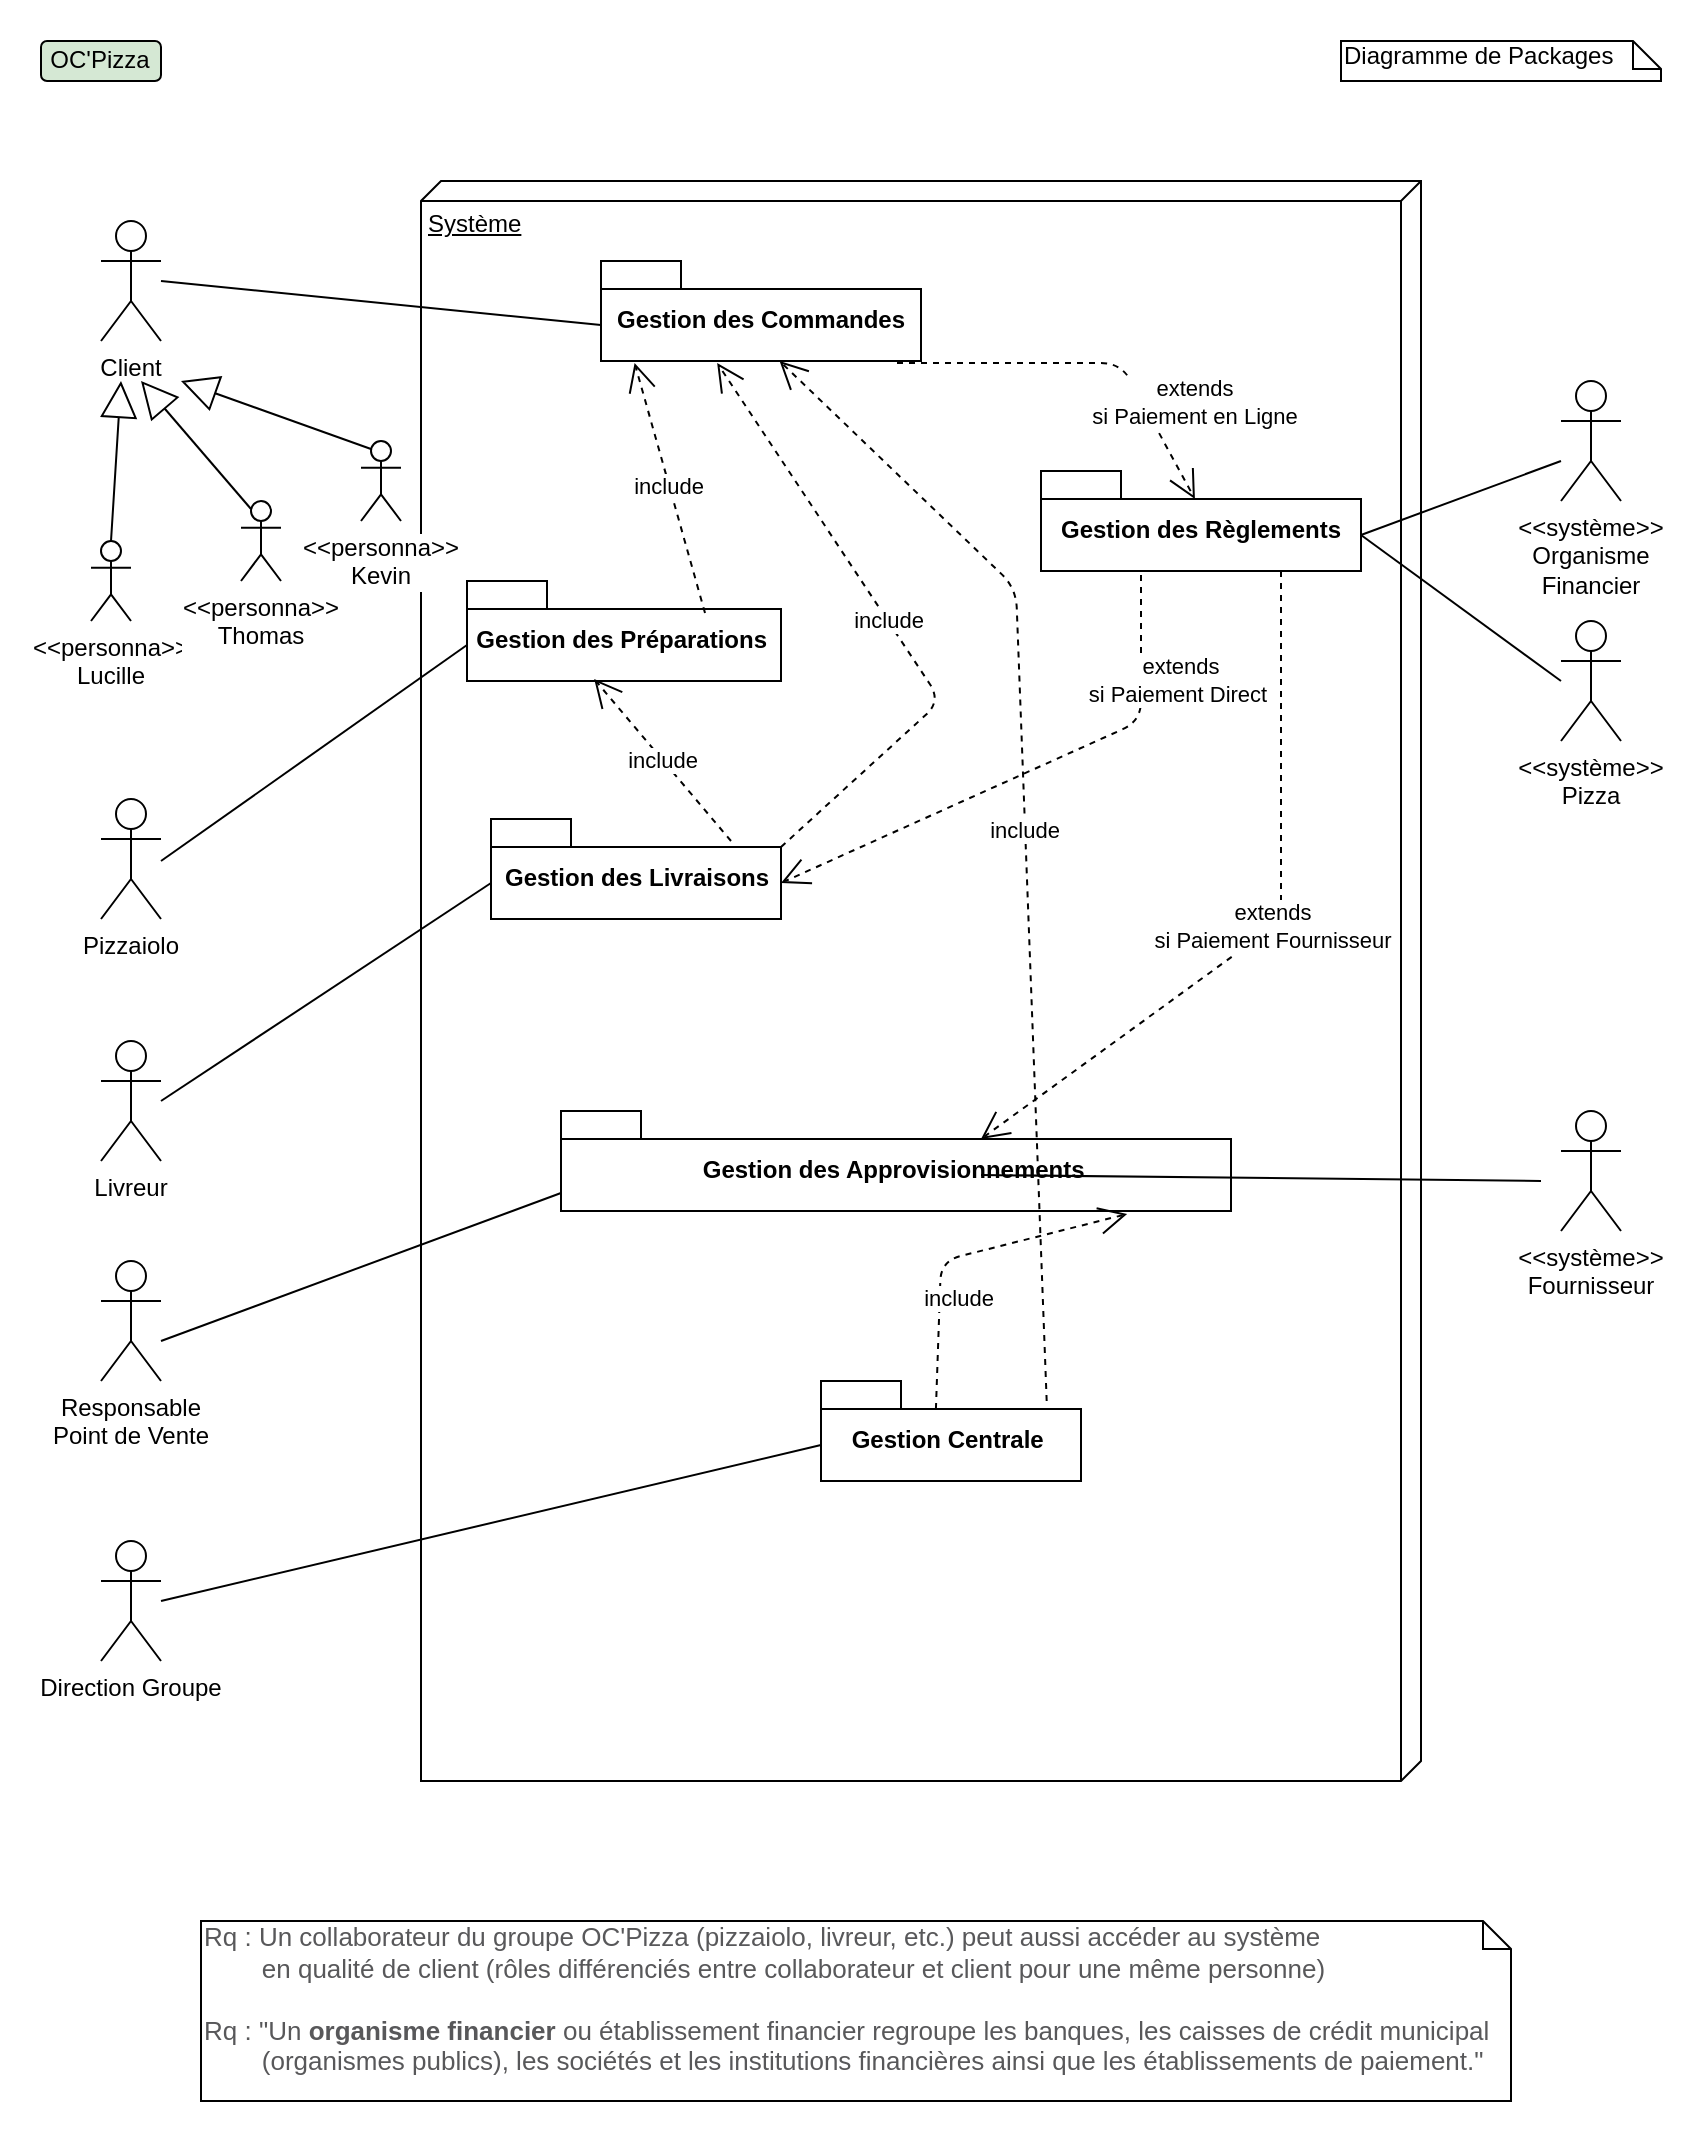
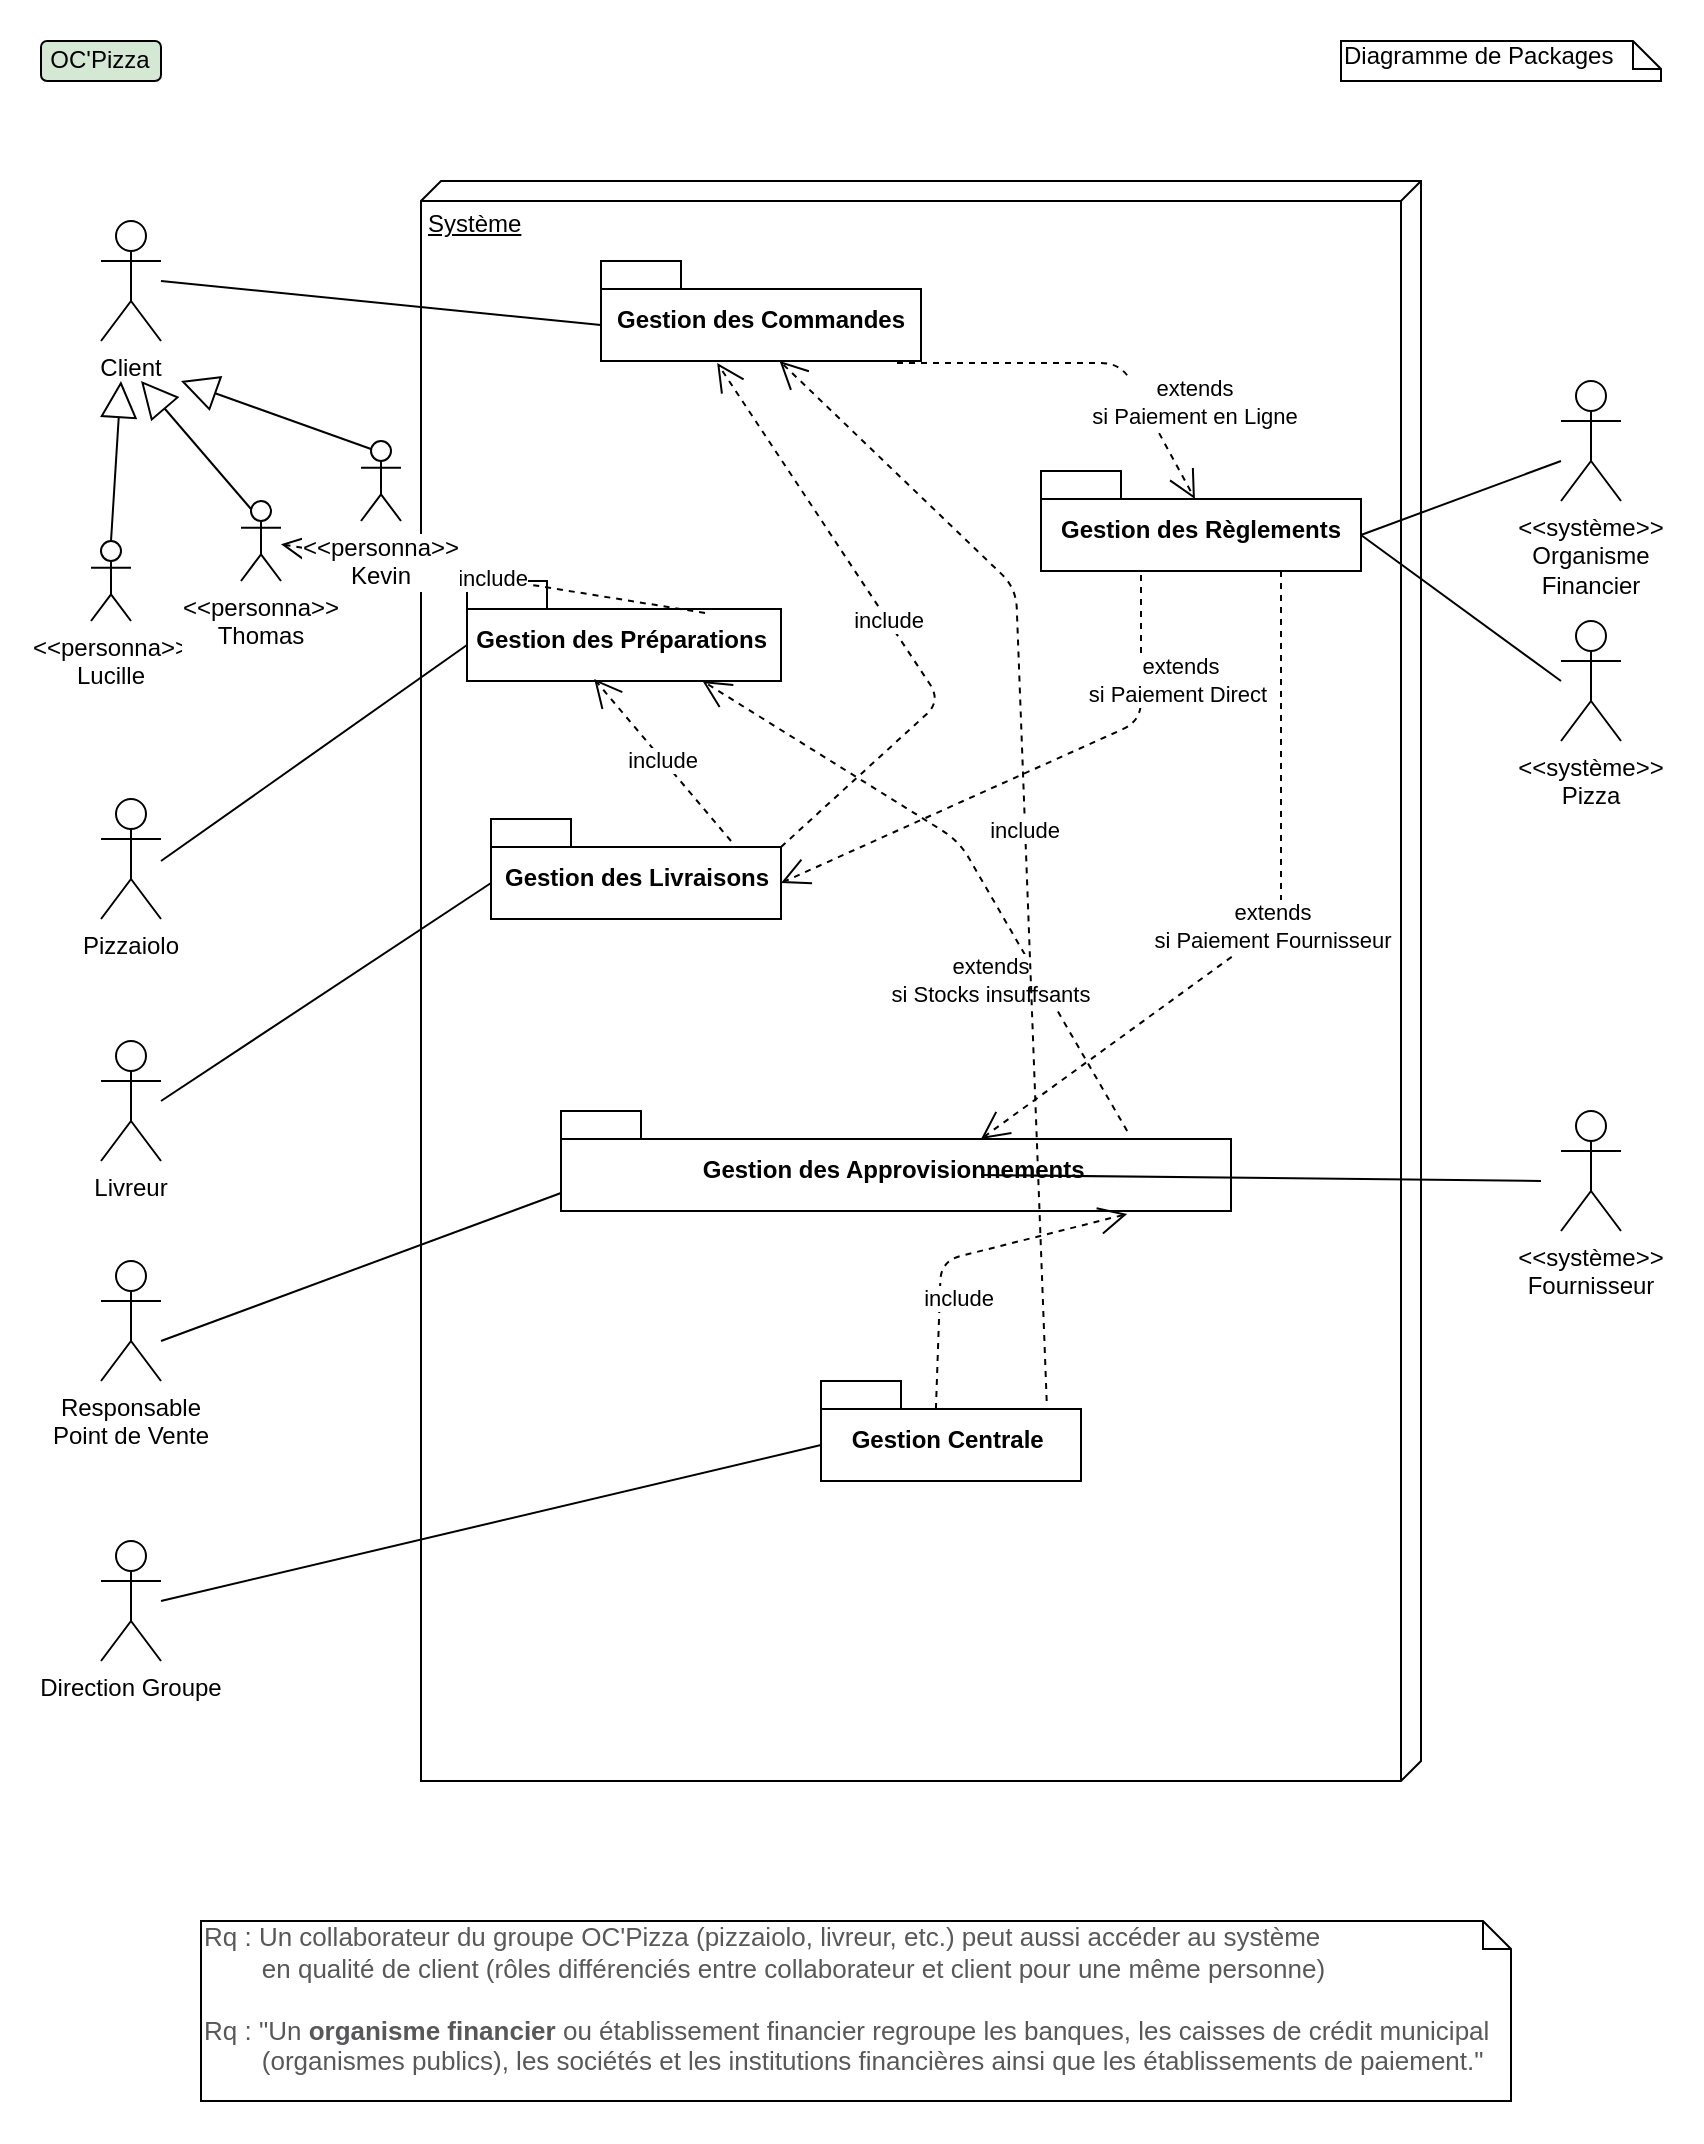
(654, 432) -> (582, 593)
none -> (813, 750)
